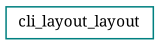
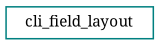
(80, 23) -> (80, 23)
